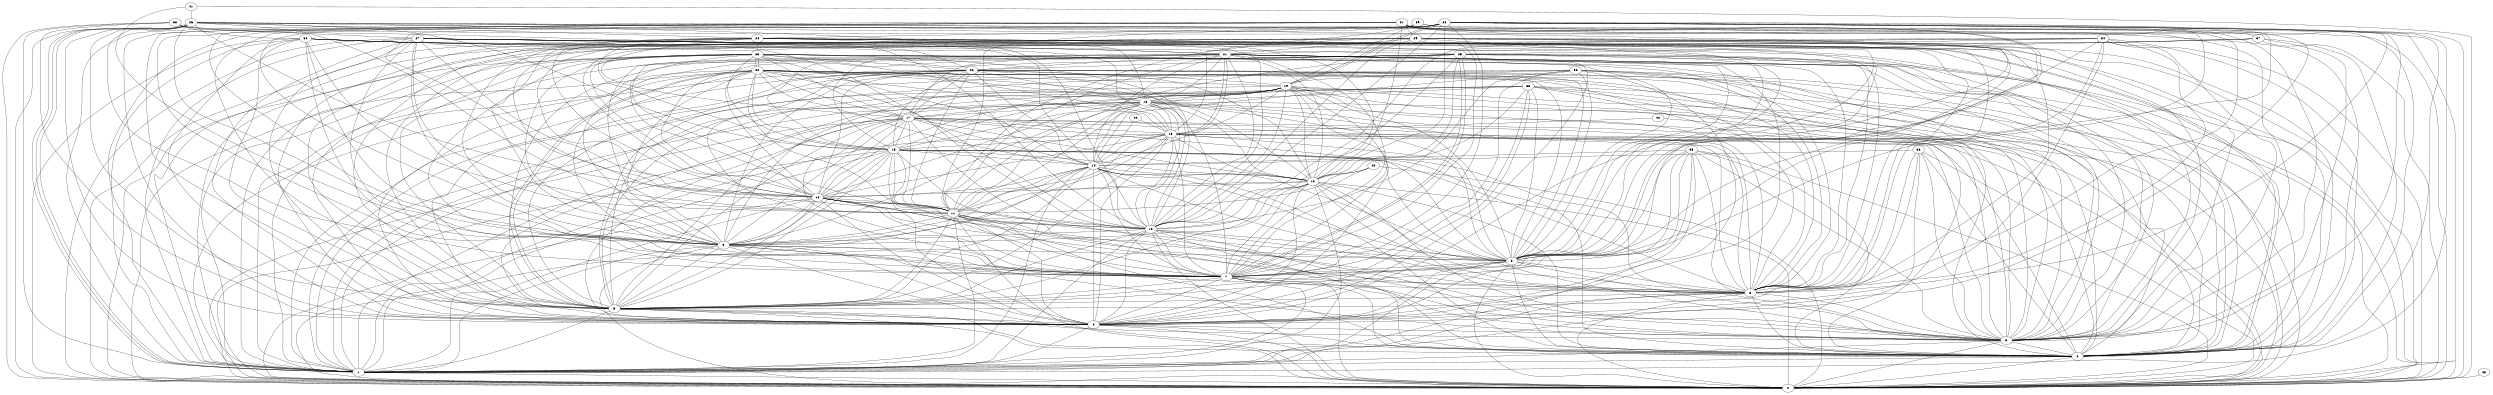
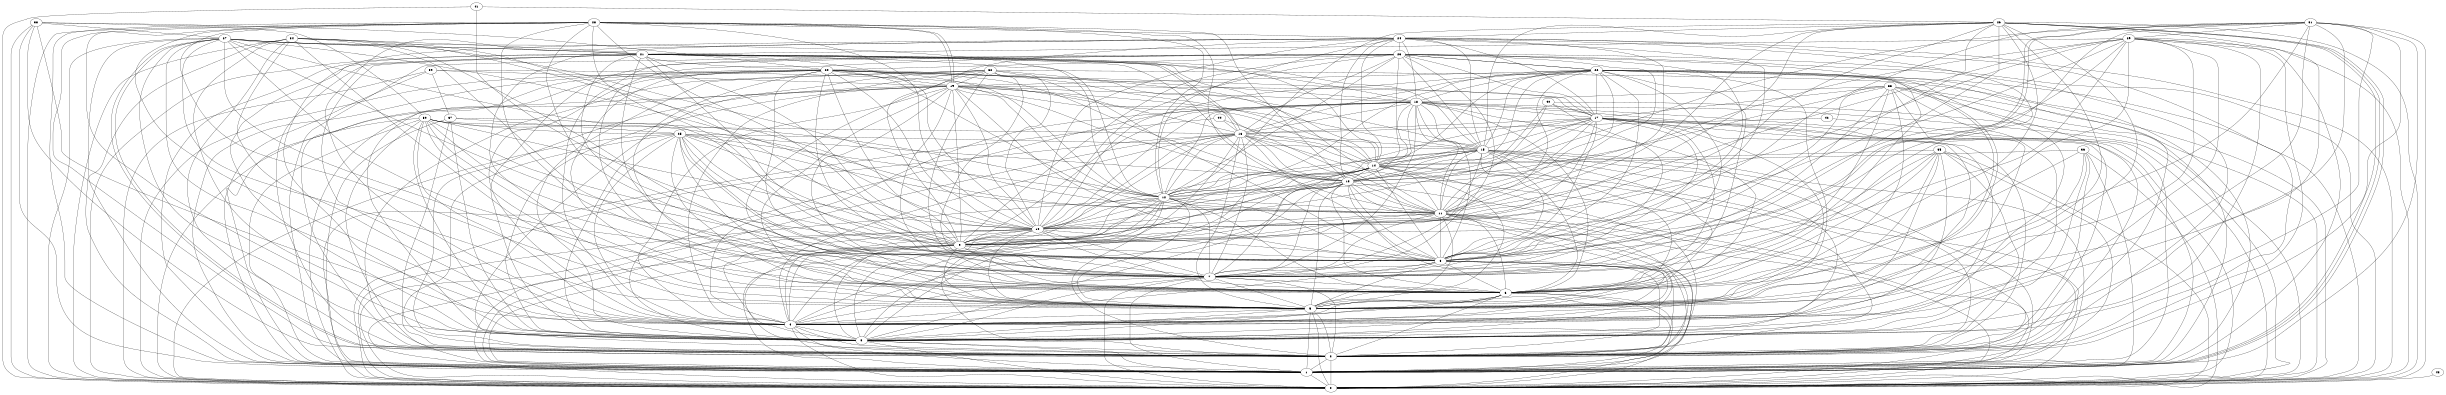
(997, 62) -> (1572, 110)
(1216, 62) -> none
(1658, 142) -> none
(1416, 261) -> none
(2438, 337) -> (416, 212)
